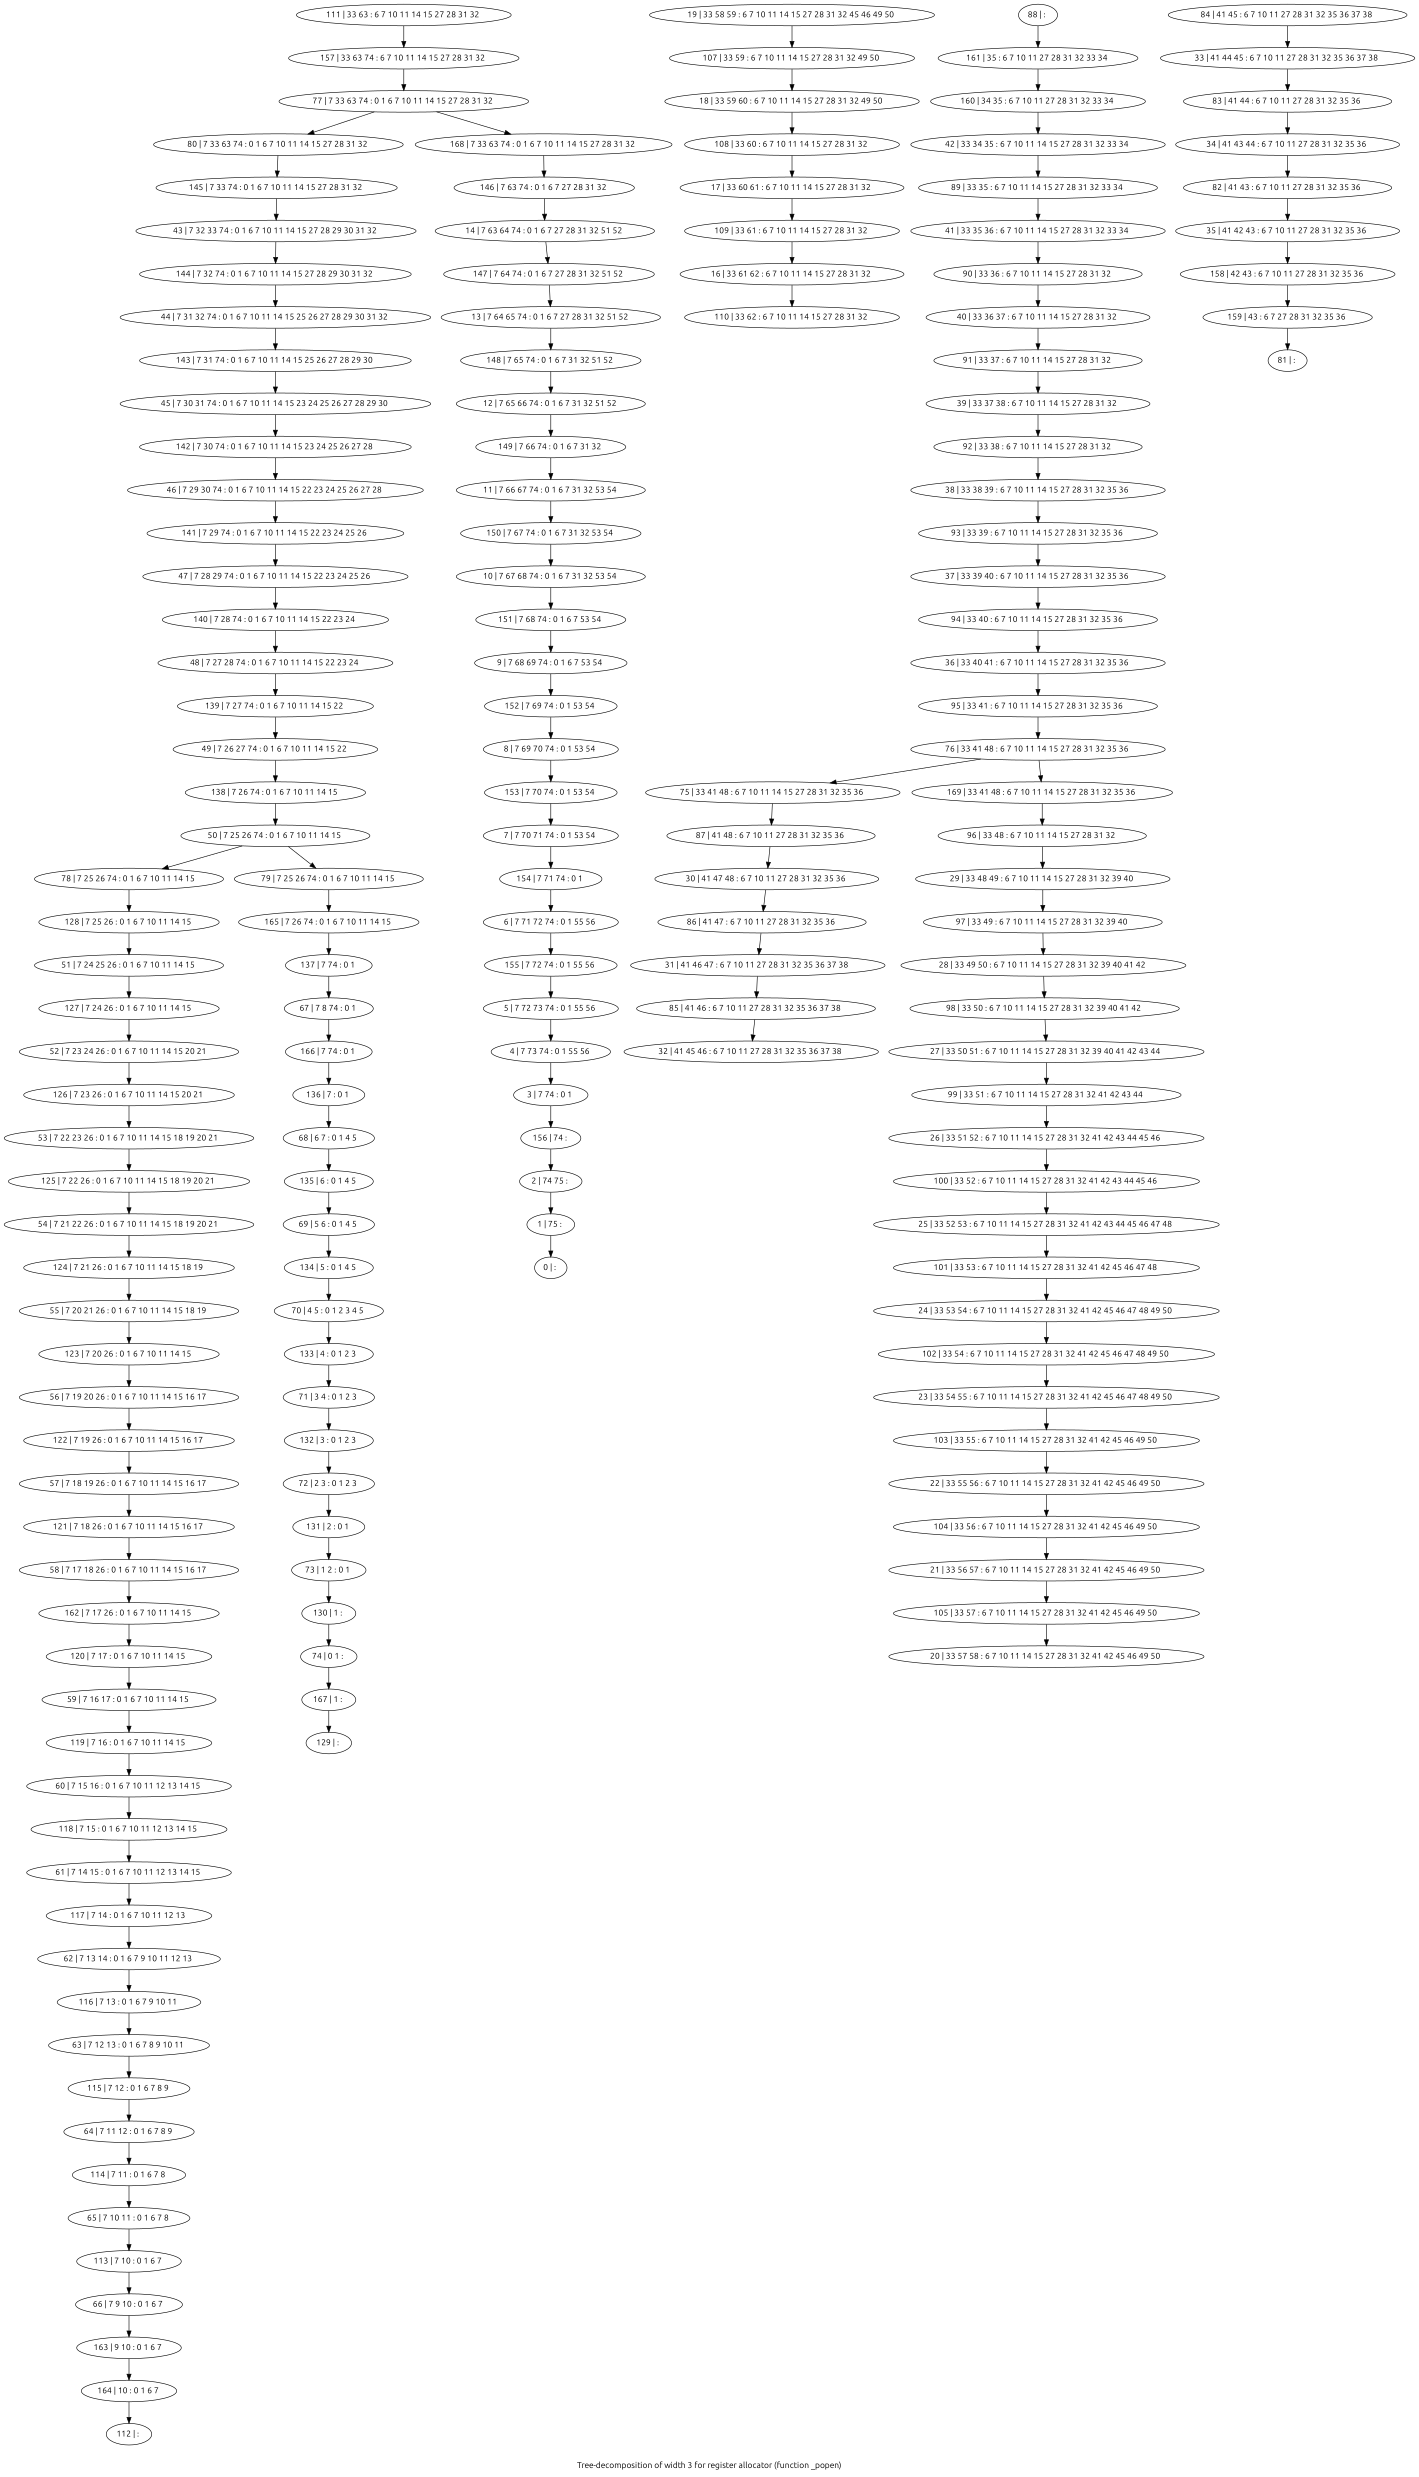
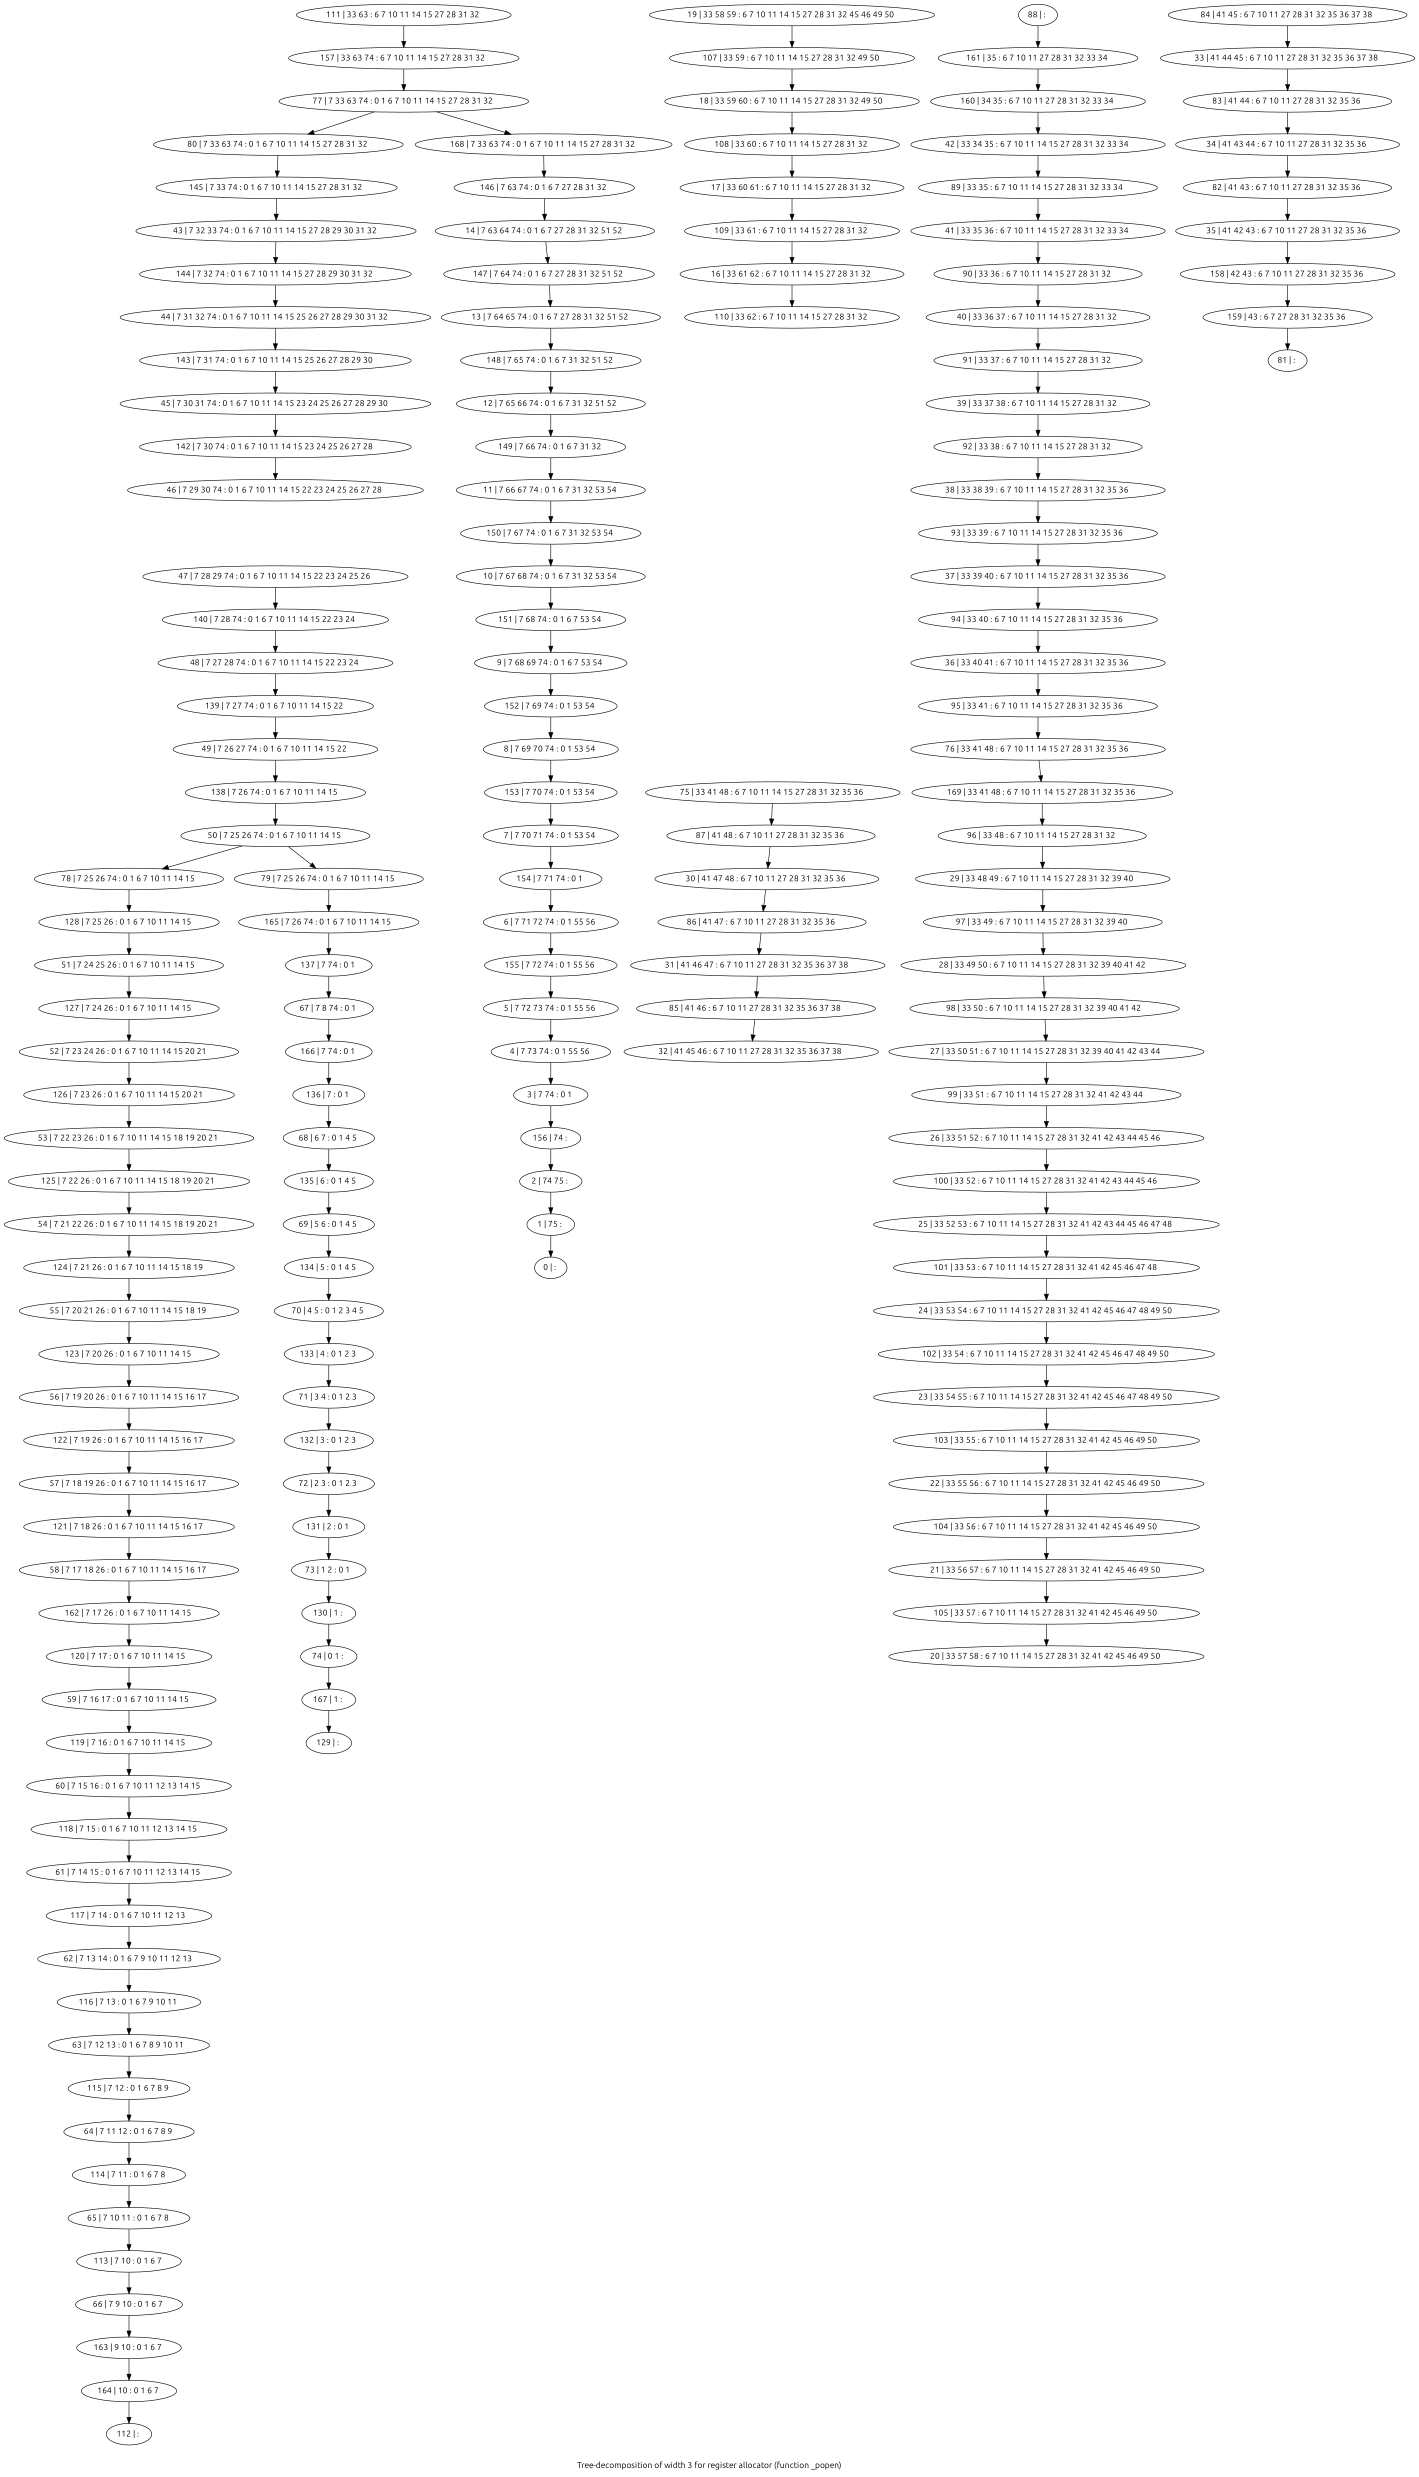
(275, 533) -> none
(908, 770) -> none
